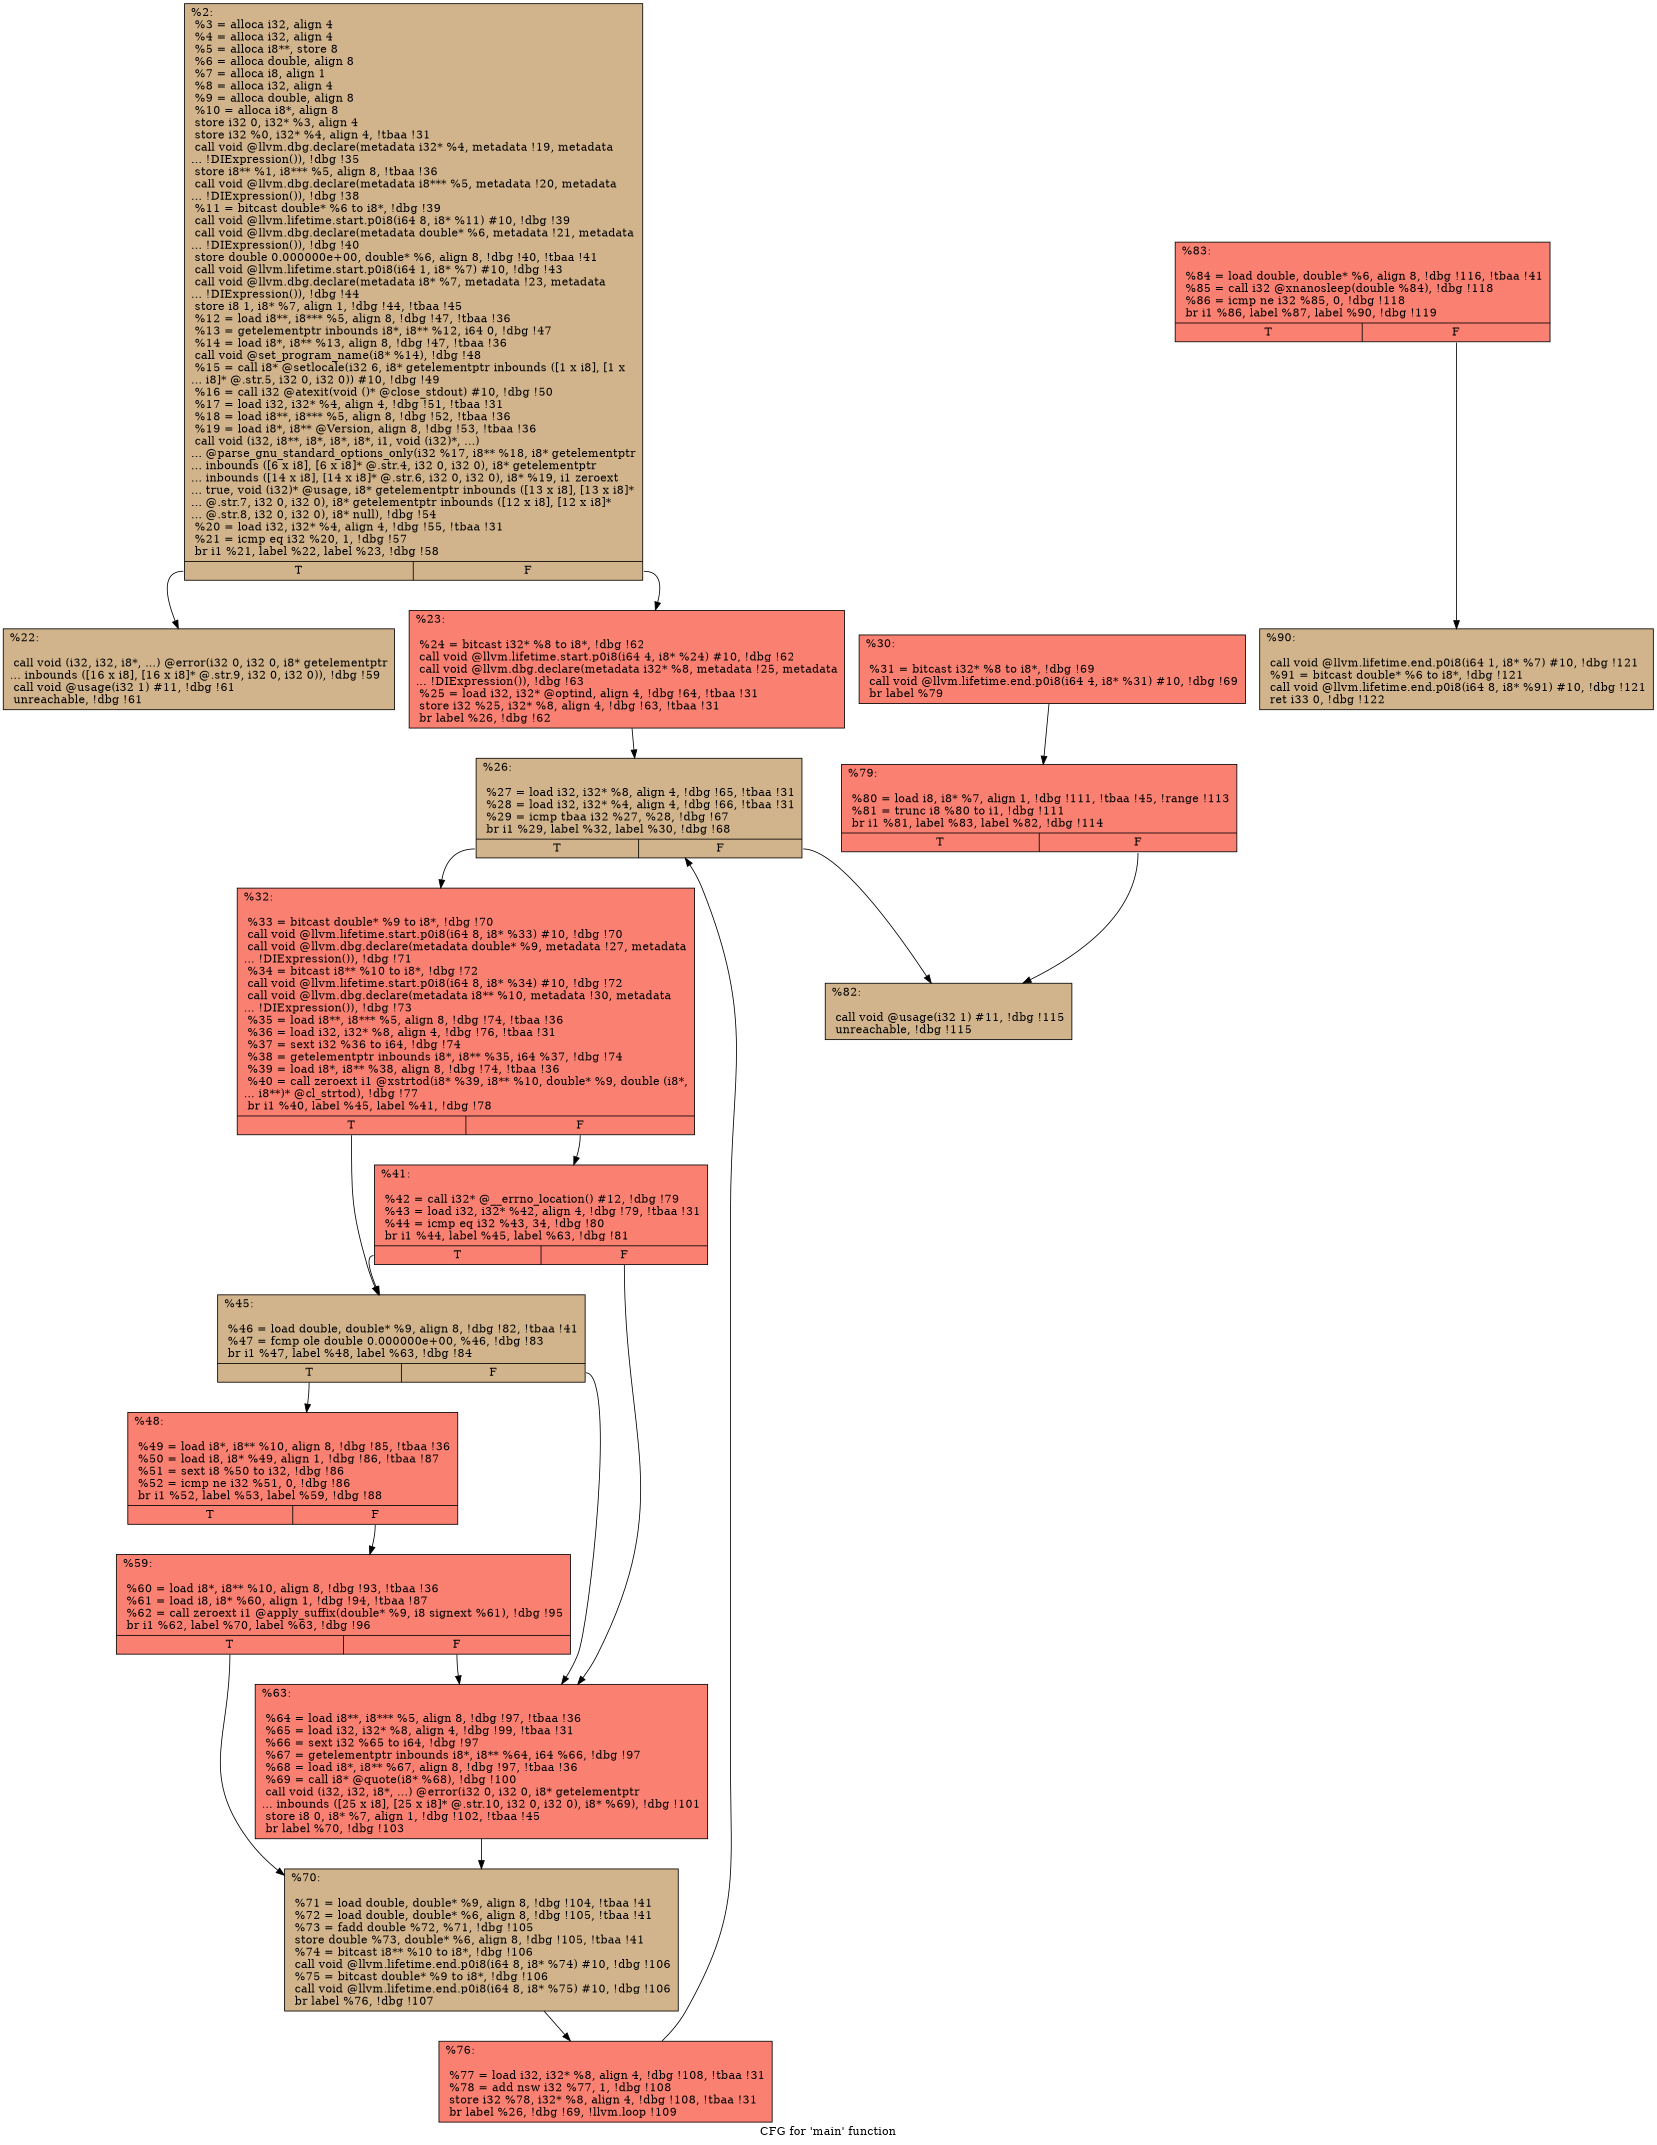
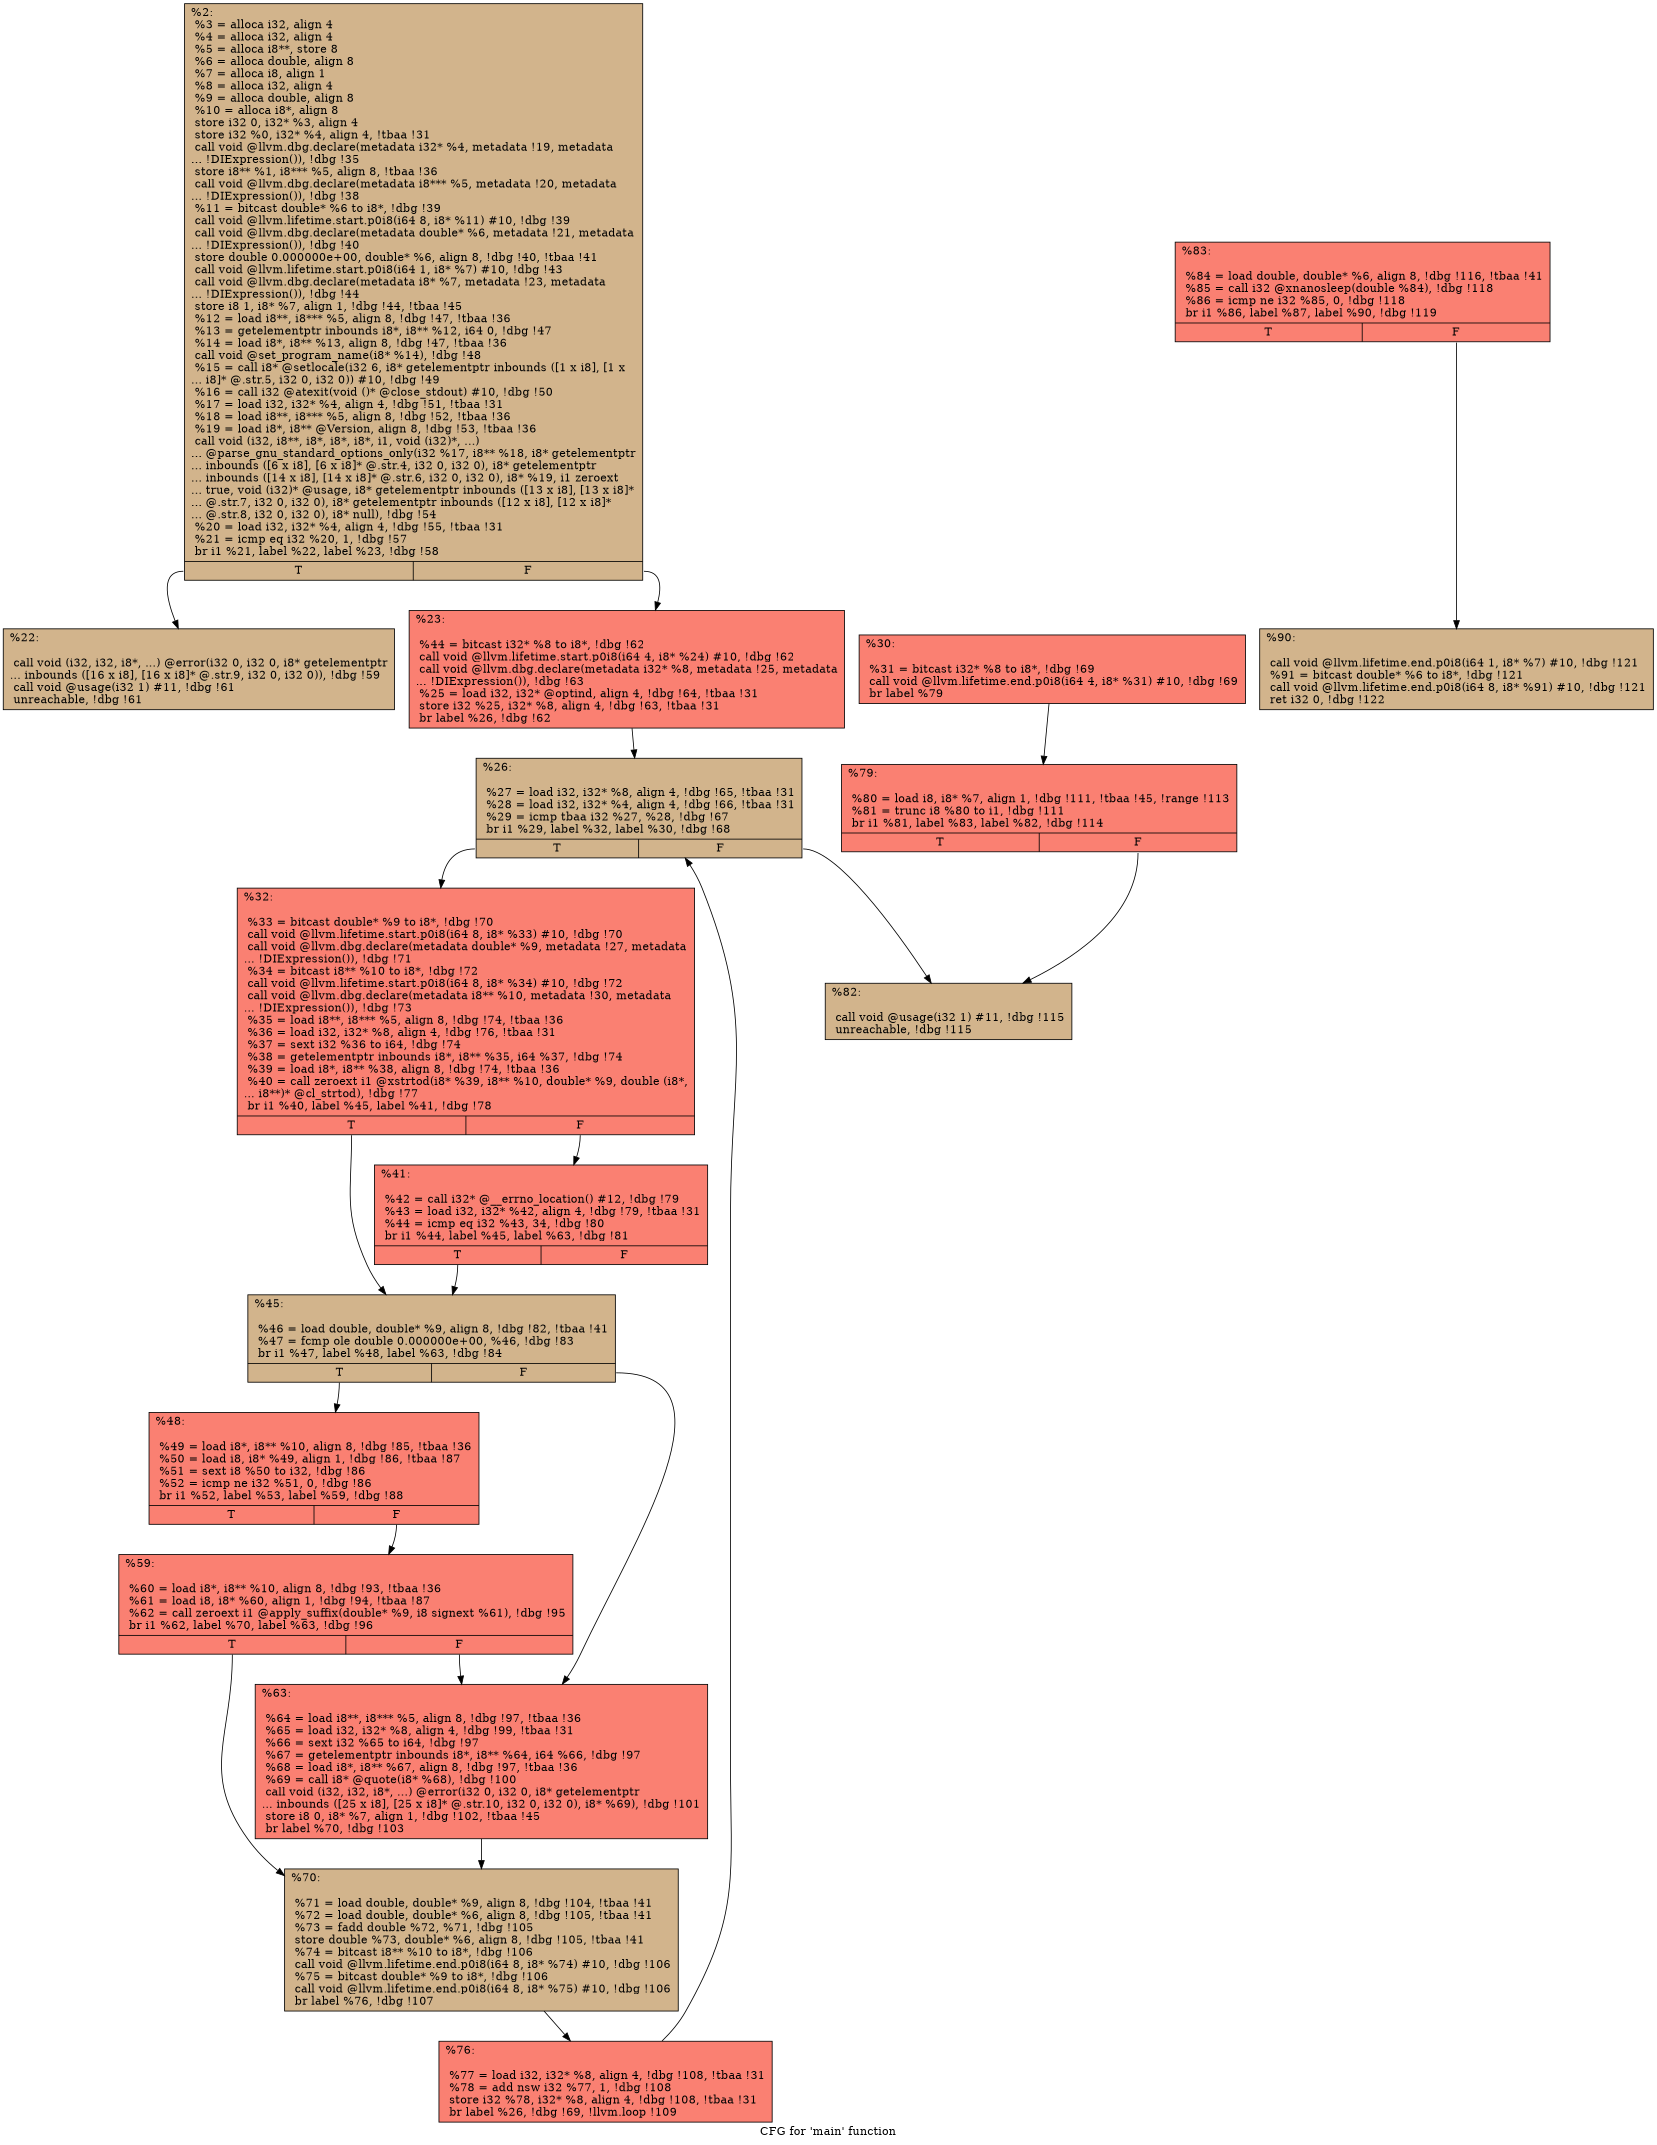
(530, 645) -> (530, 645)
(1326, 700) -> (1326, 700)
(640, 1477) -> none
